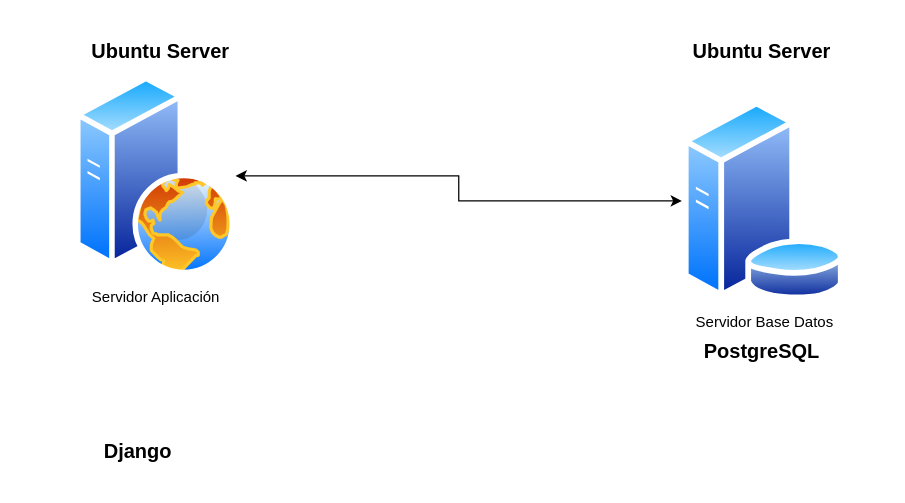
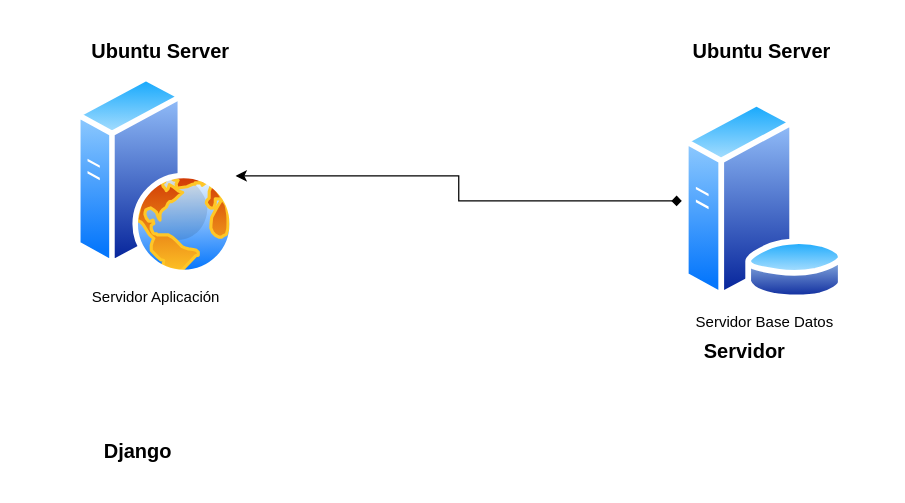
(672, 201) -> (671, 201)
(760, 351) -> (747, 351)
